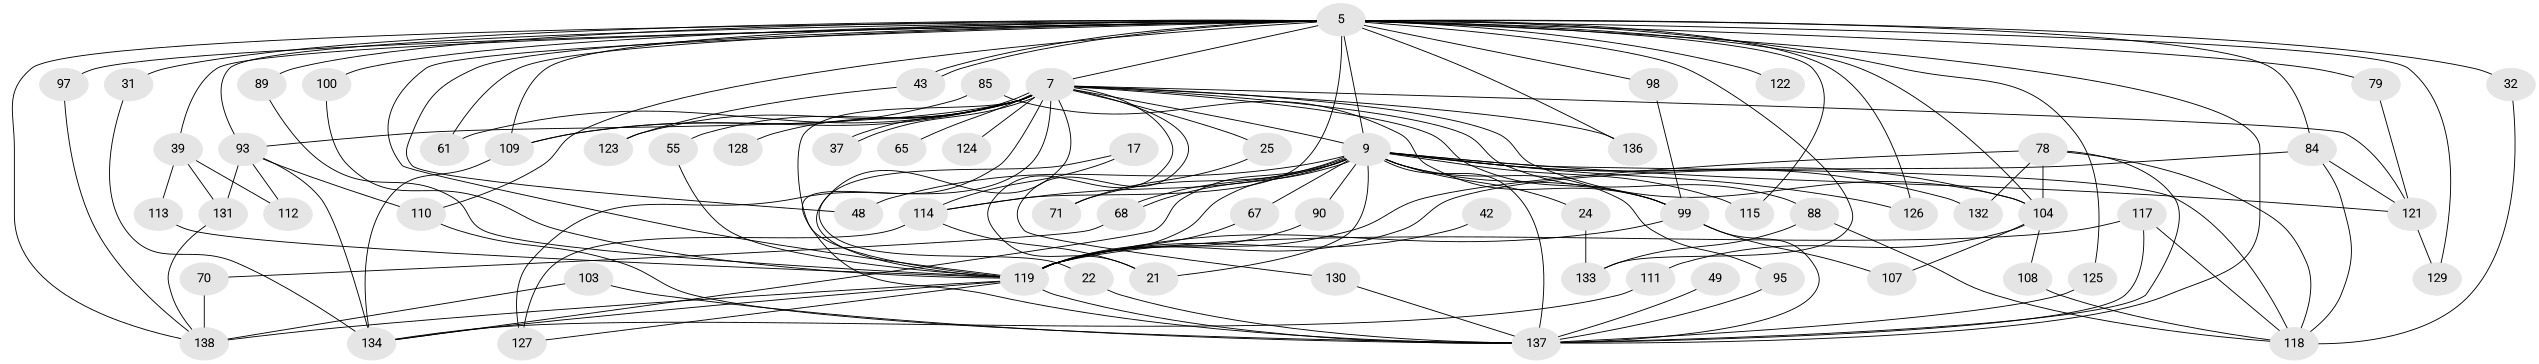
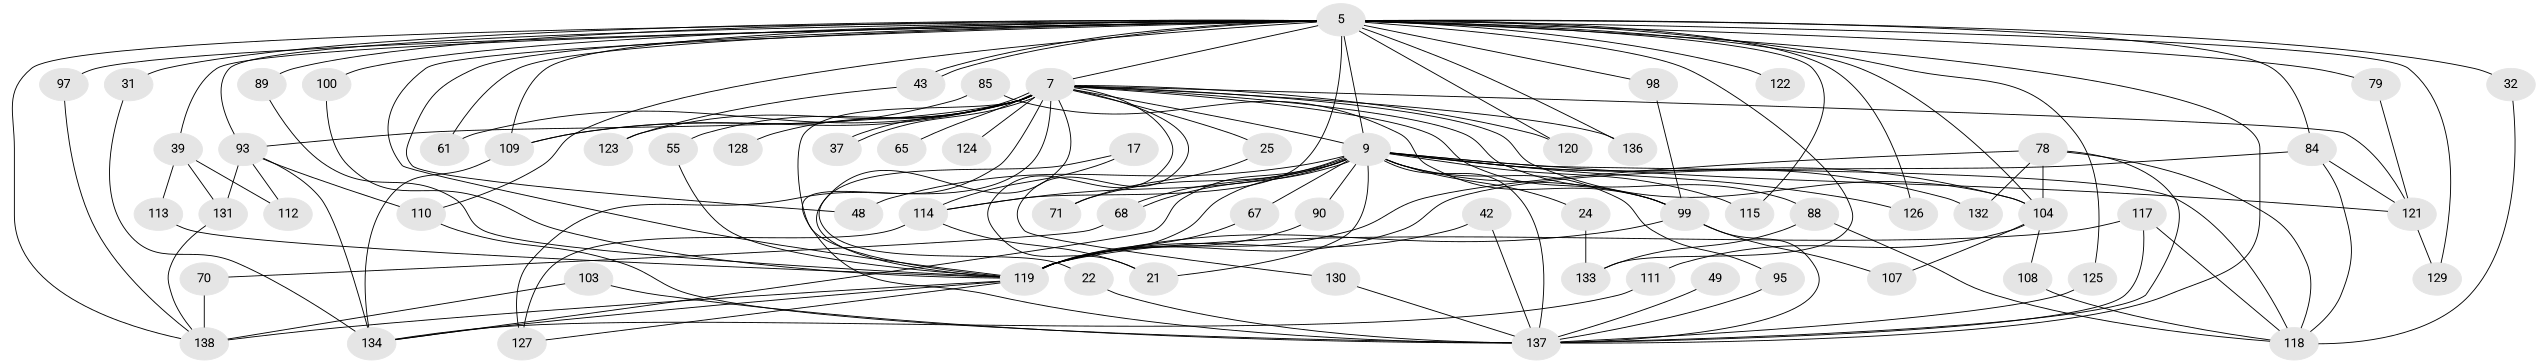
none -> (1568, 149)
(1275, 333) -> (1511, 279)
